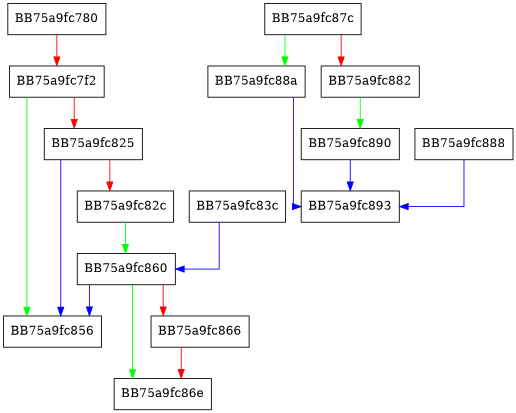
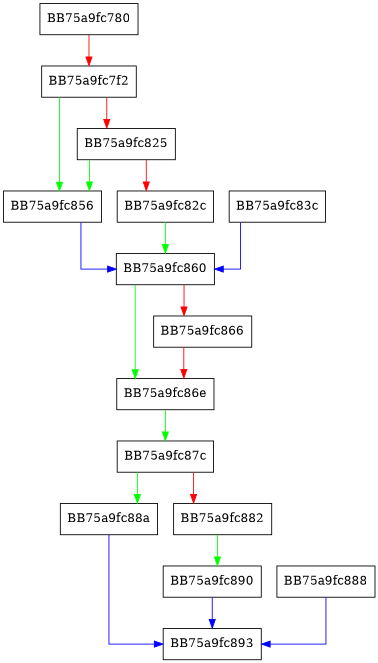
(61, 233) -> (89, 171)
(89, 296) -> (81, 259)
none -> (165, 421)
